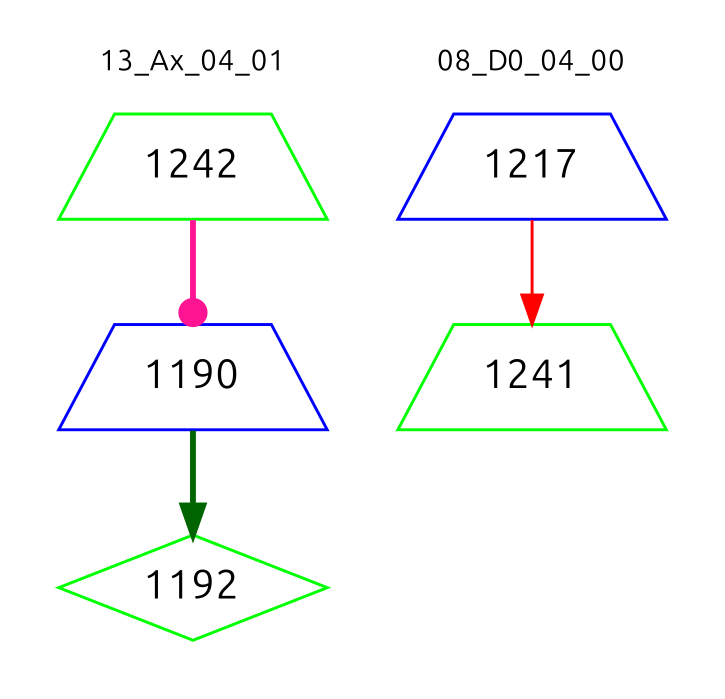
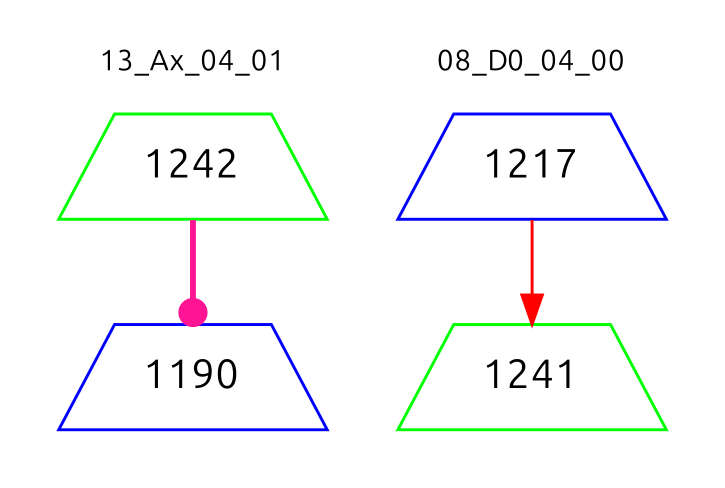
(193, 588) -> none
